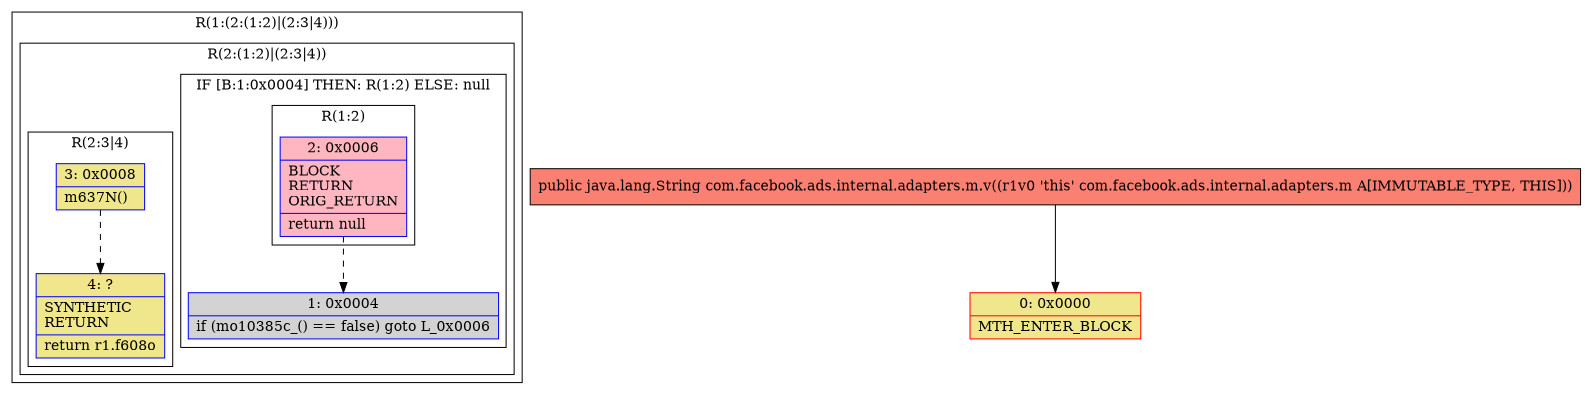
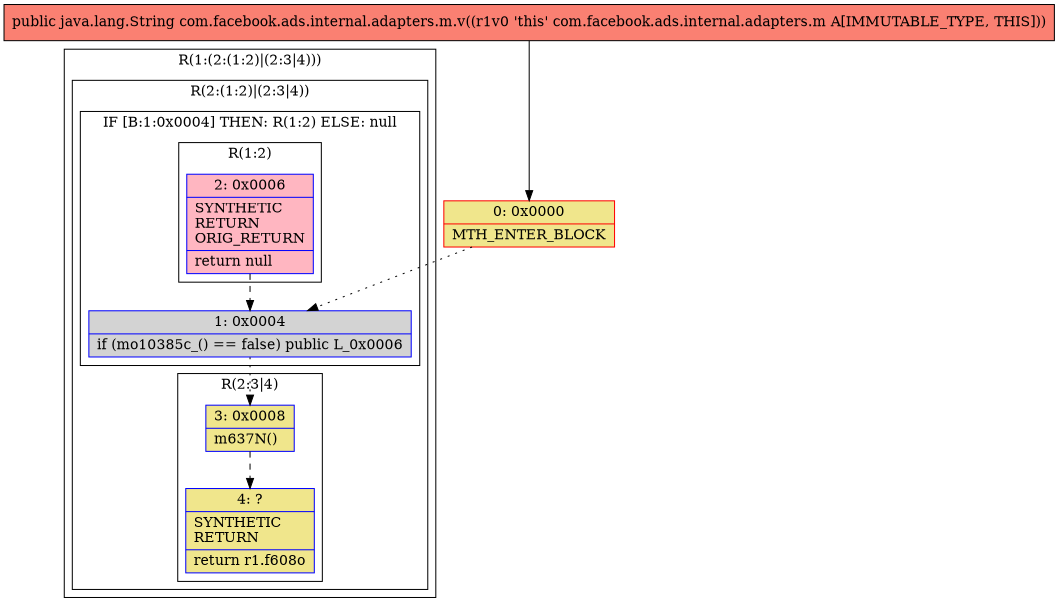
(314, 171) -> (239, 208)
none -> (395, 277)
(343, 327) -> (250, 345)
none -> (250, 380)
